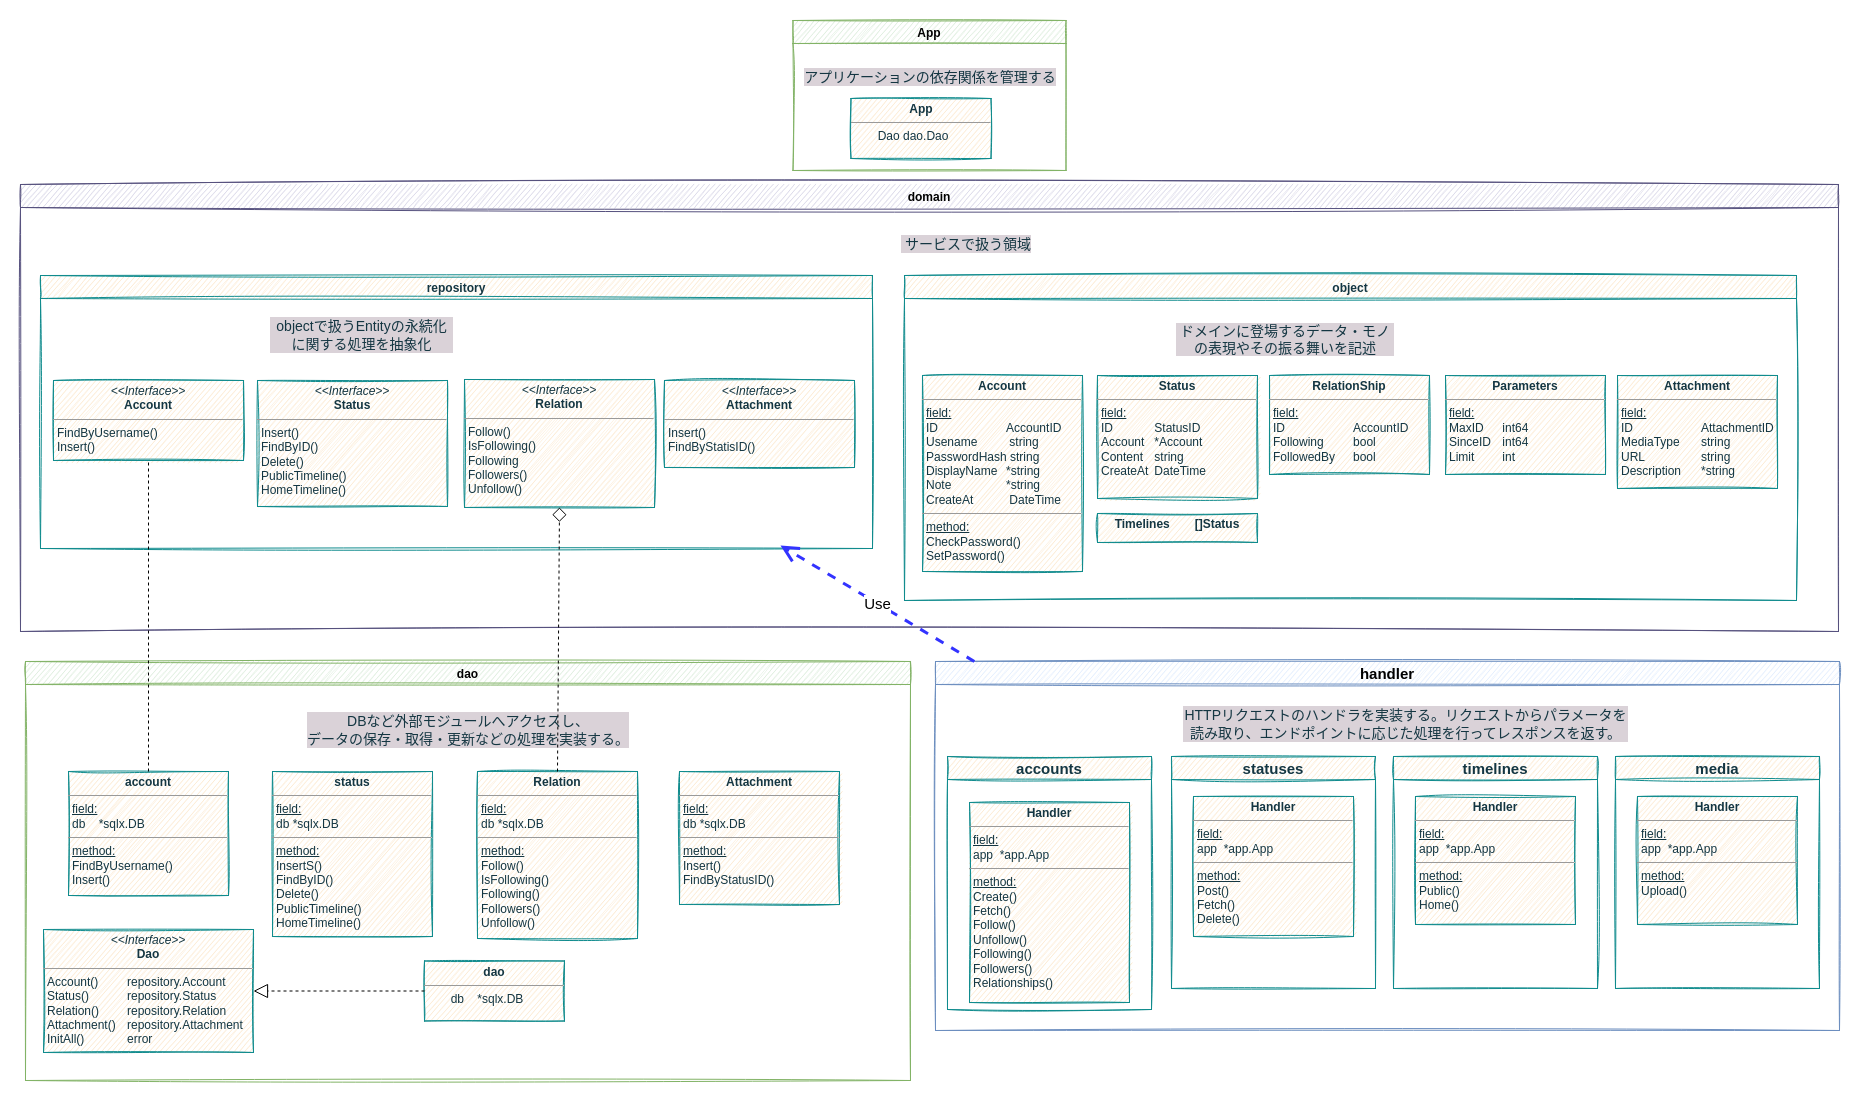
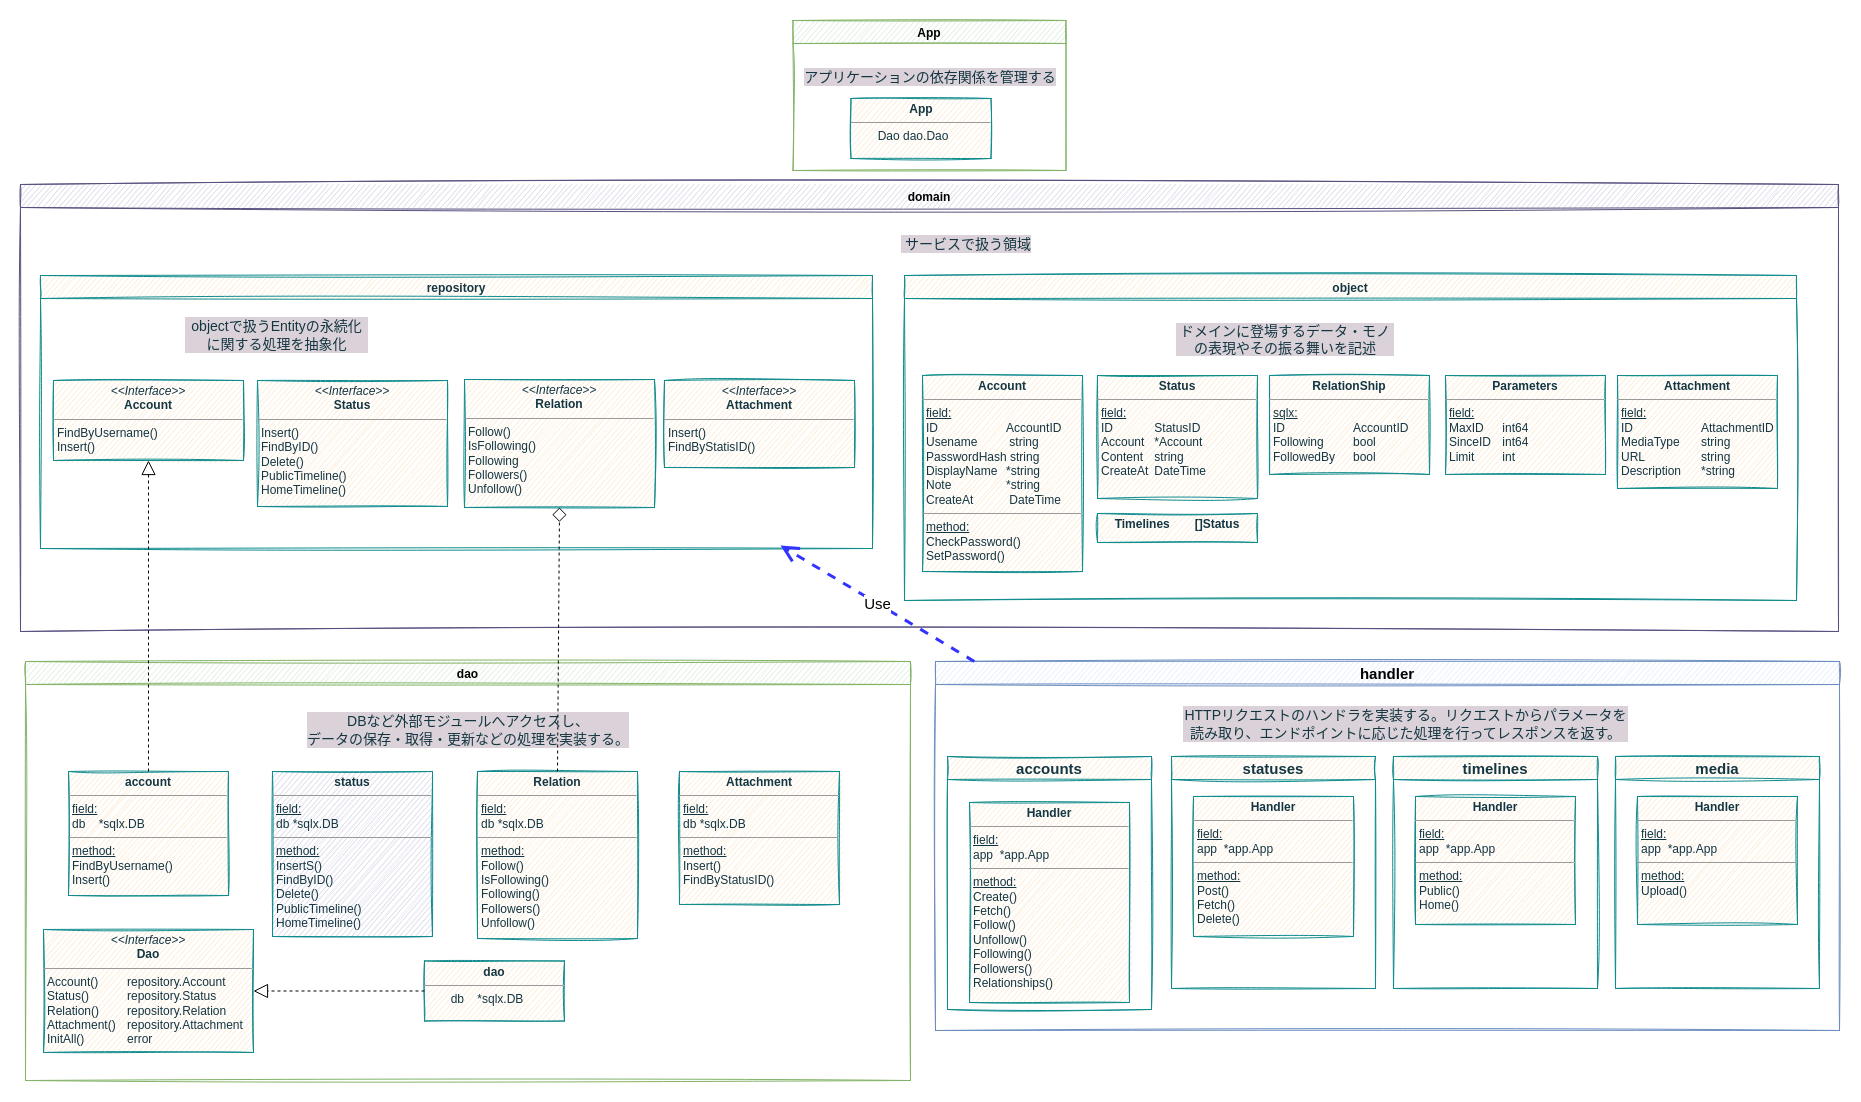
(362, 334) -> (277, 334)
(1318, 412) -> (1318, 412)
(149, 471) -> (149, 476)
(353, 854) -> (353, 854)
